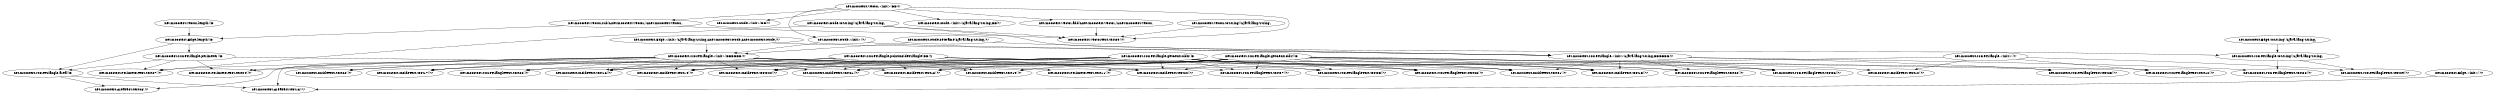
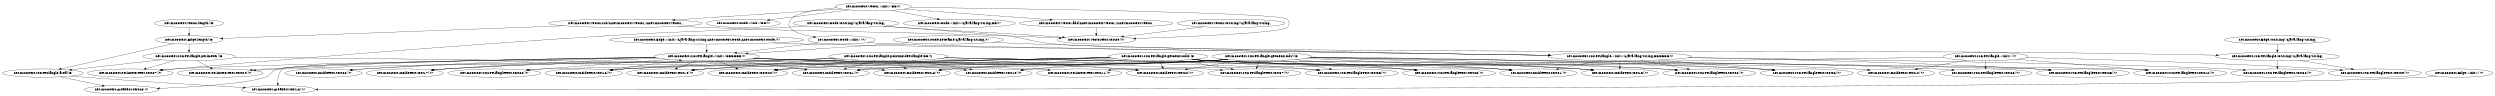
(644, 65) -> (644, 65)
none -> (1986, 73)
